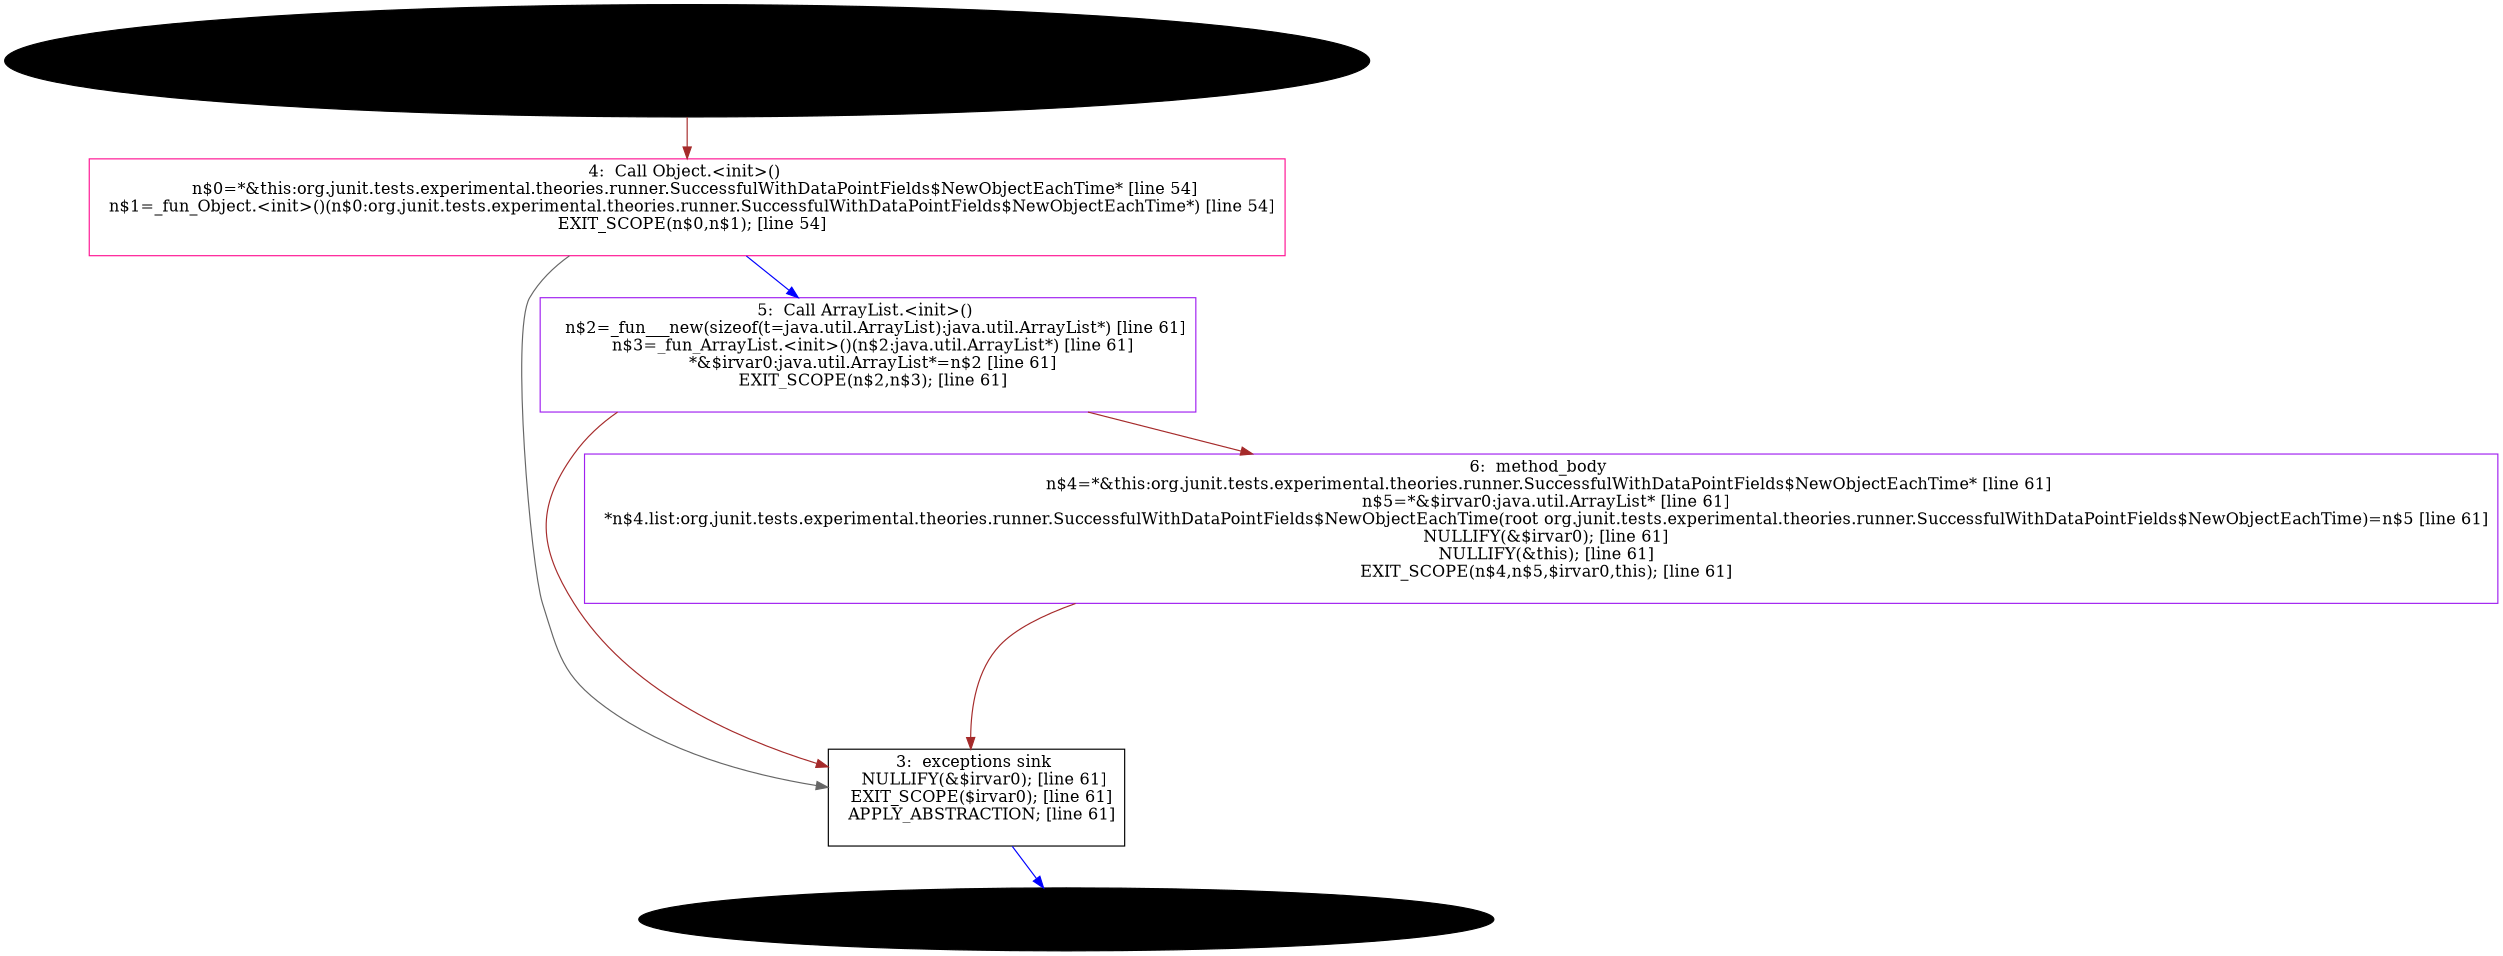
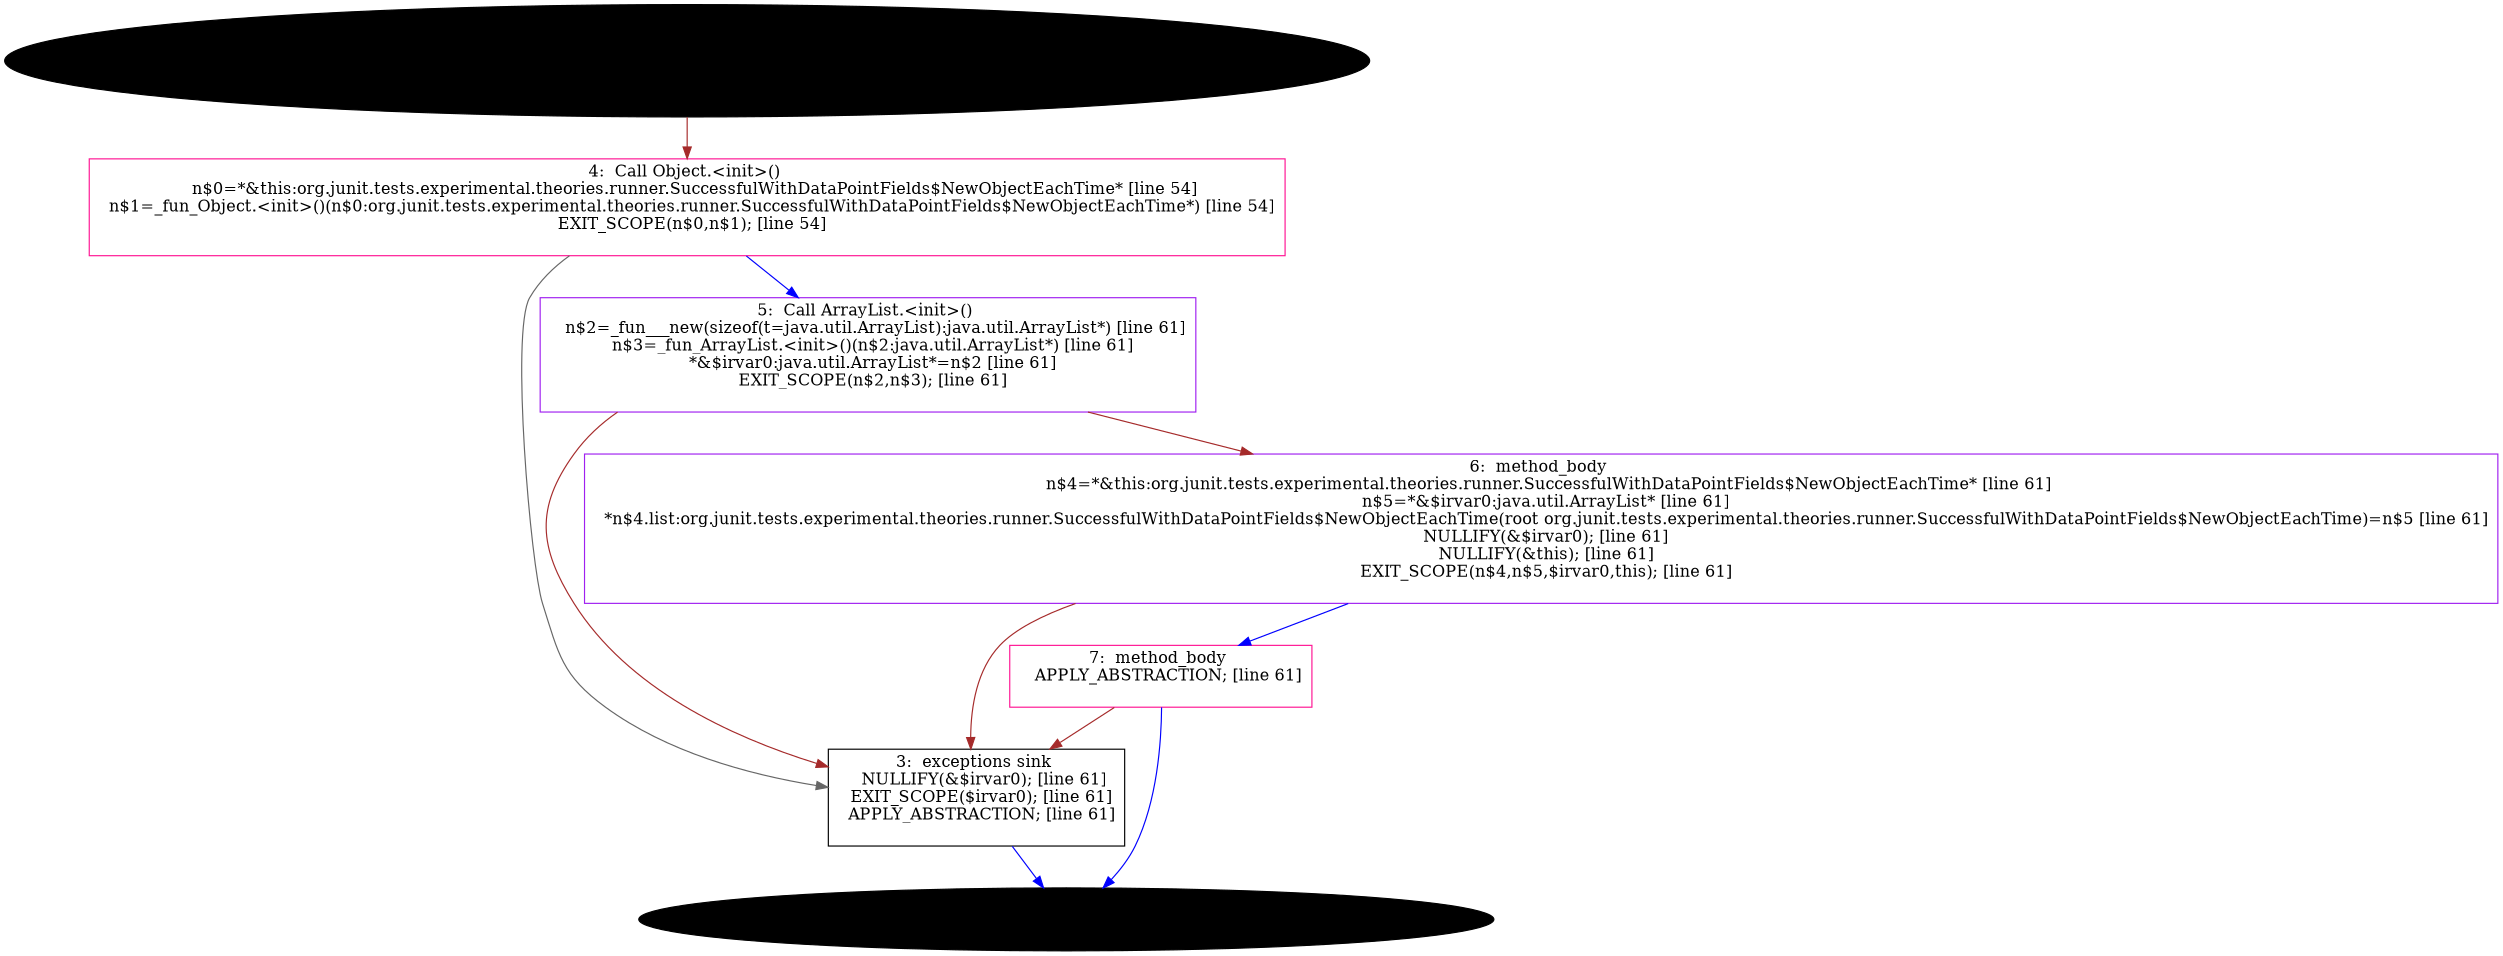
none -> (1161, 676)
